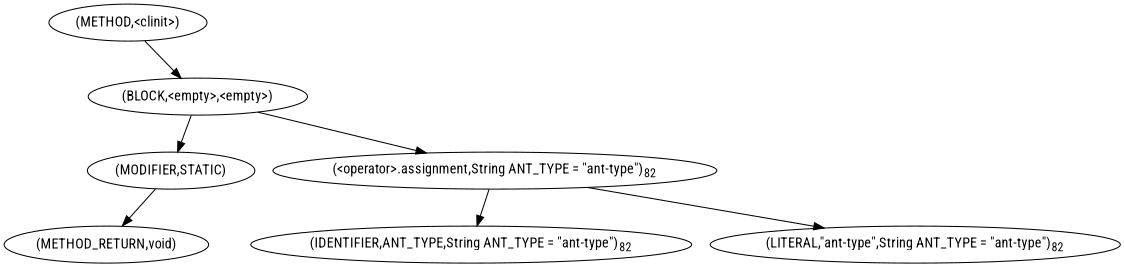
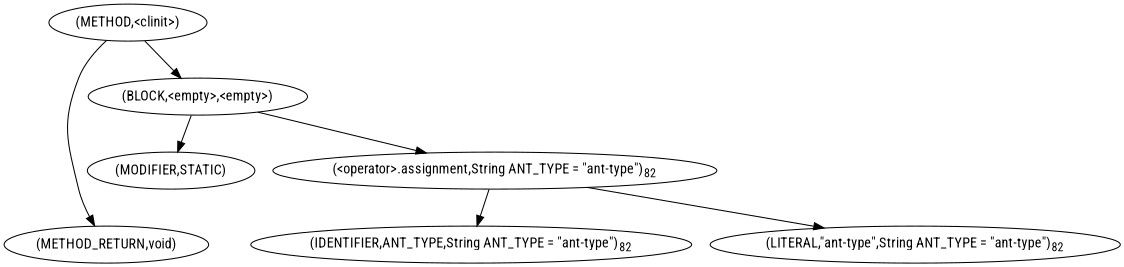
(142, 204) -> (68, 125)
